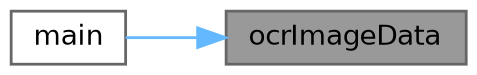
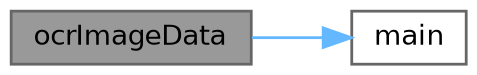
(161, 38) -> (288, 38)
